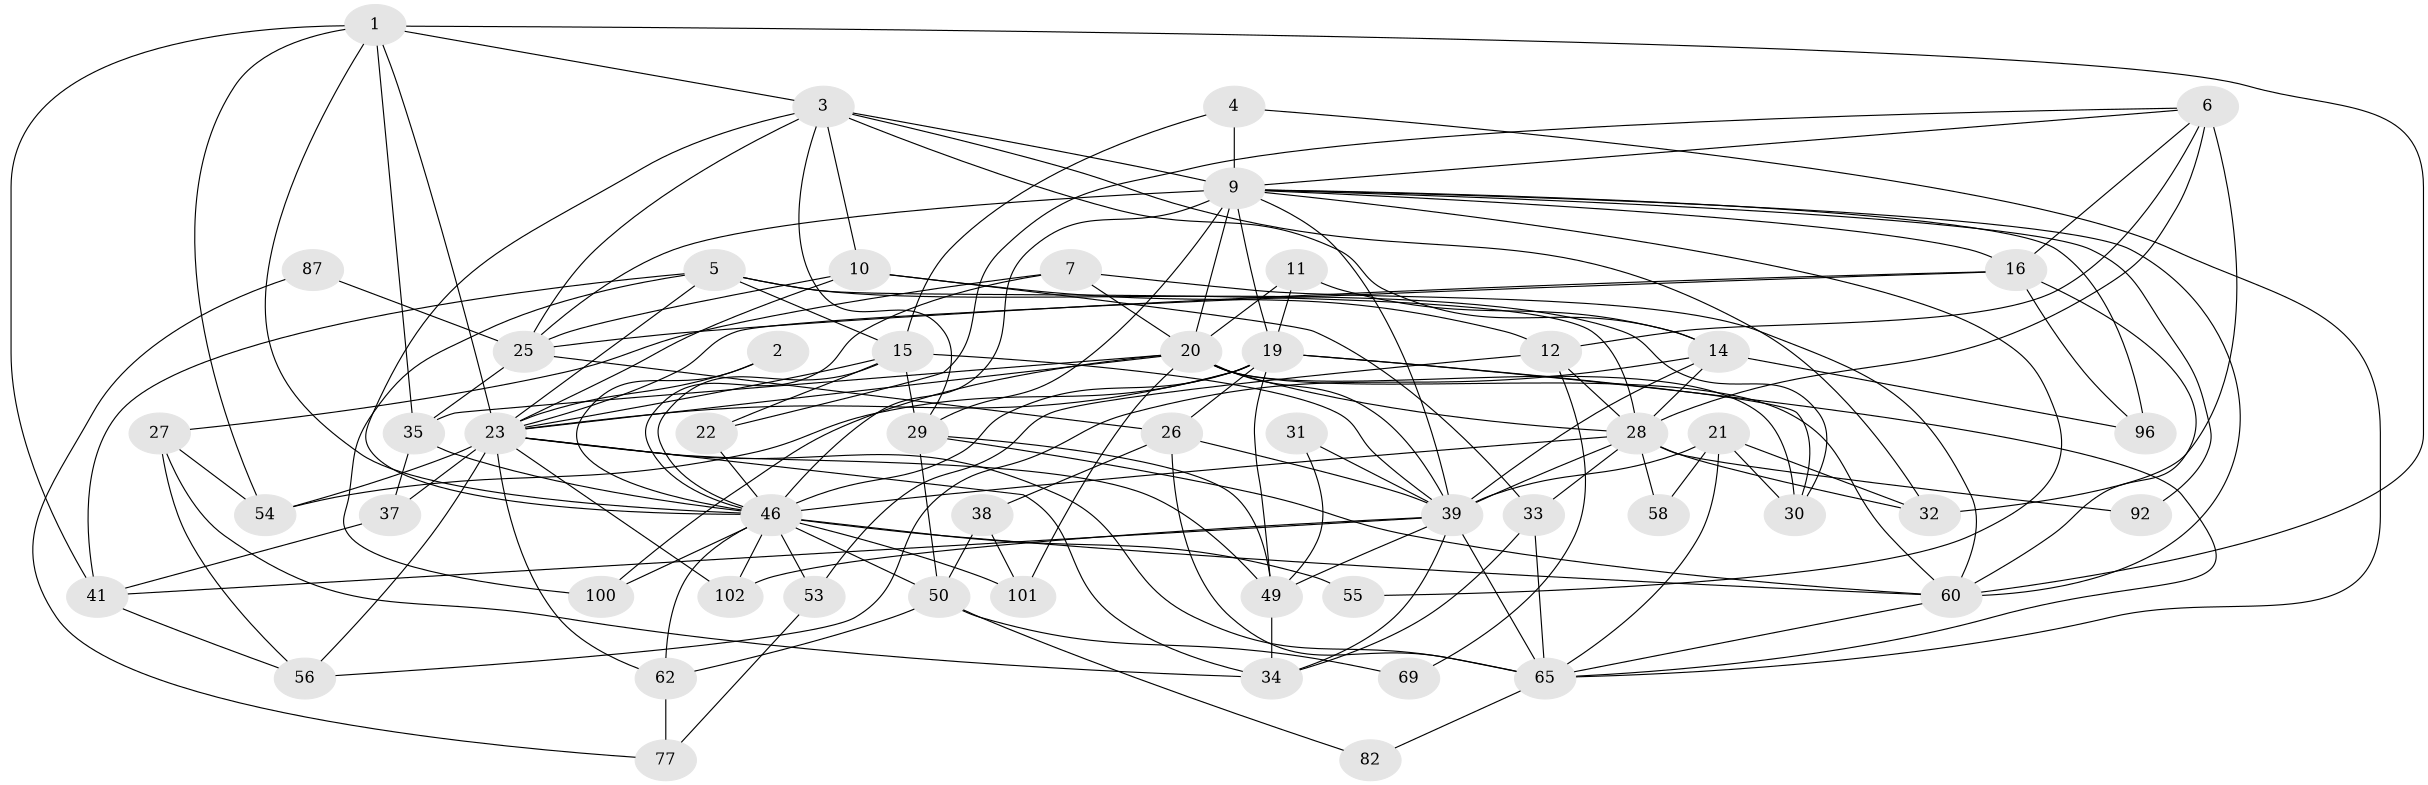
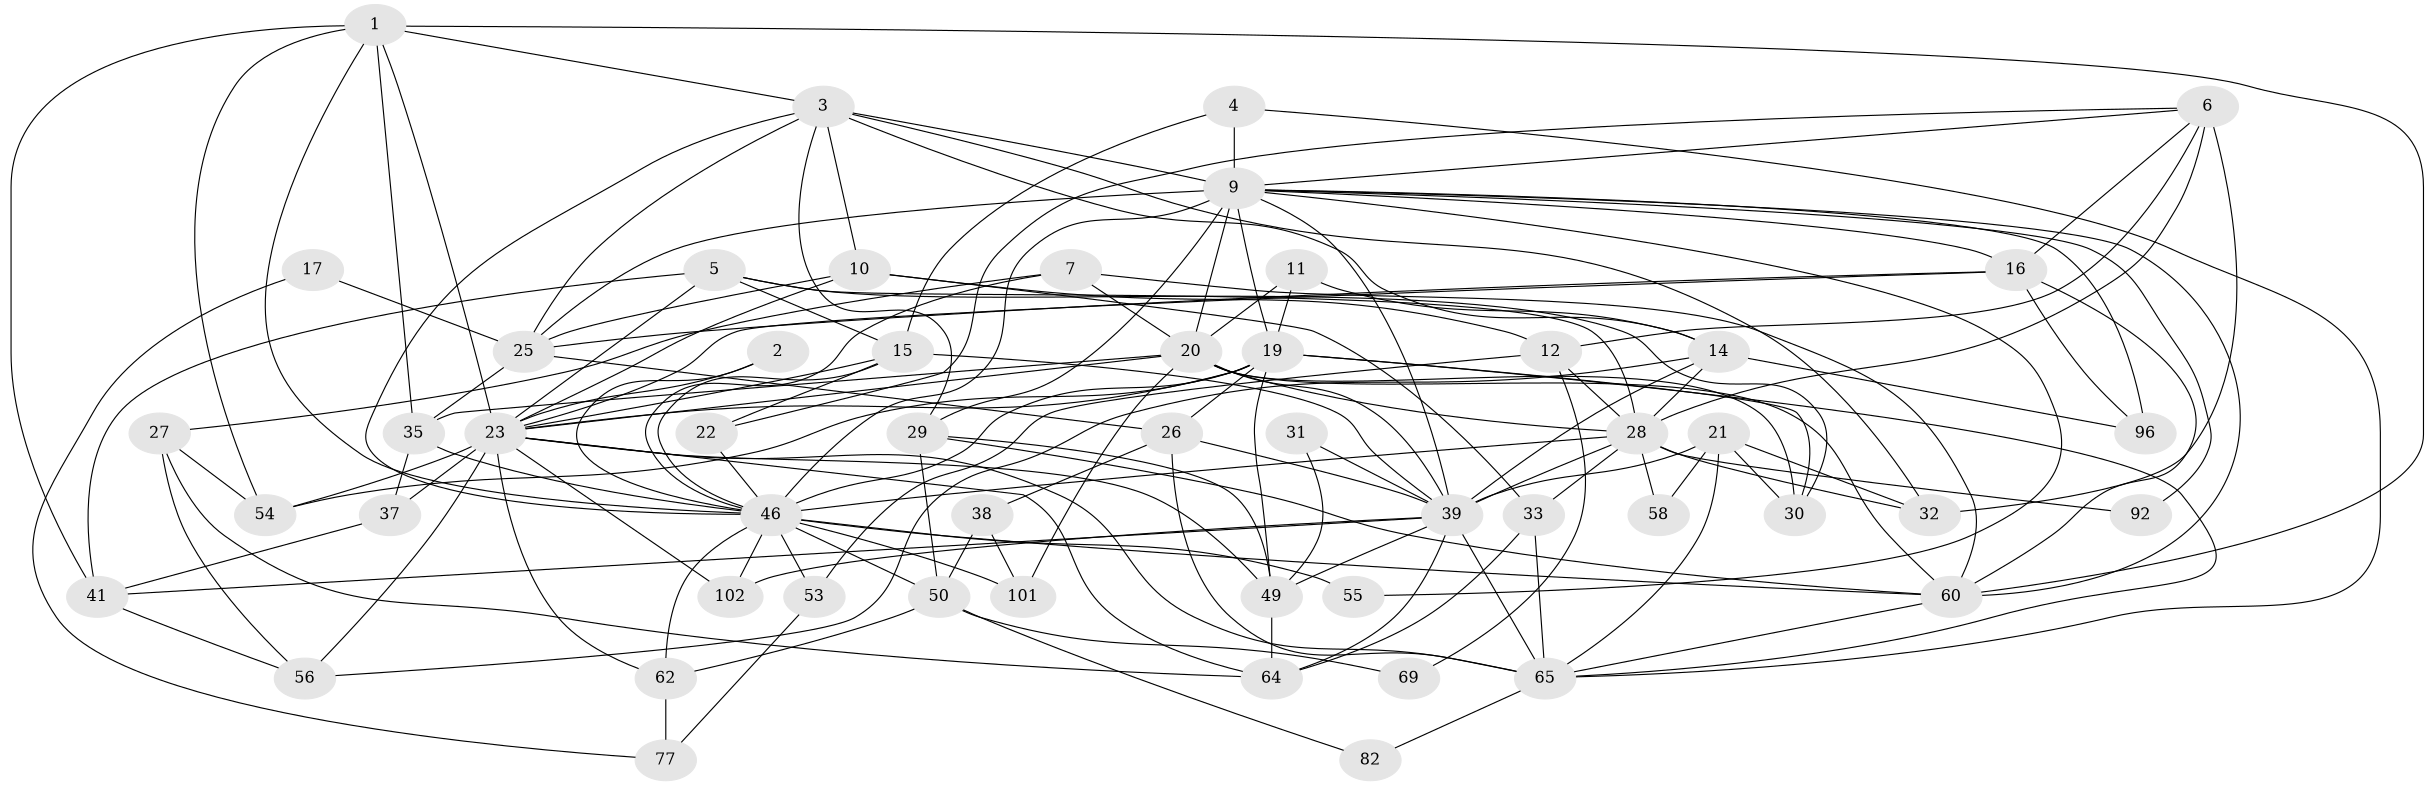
(313, 270) -> (313, 270)
(910, 392) -> none
(601, 597) -> none
(1272, 679) -> (1272, 679)
